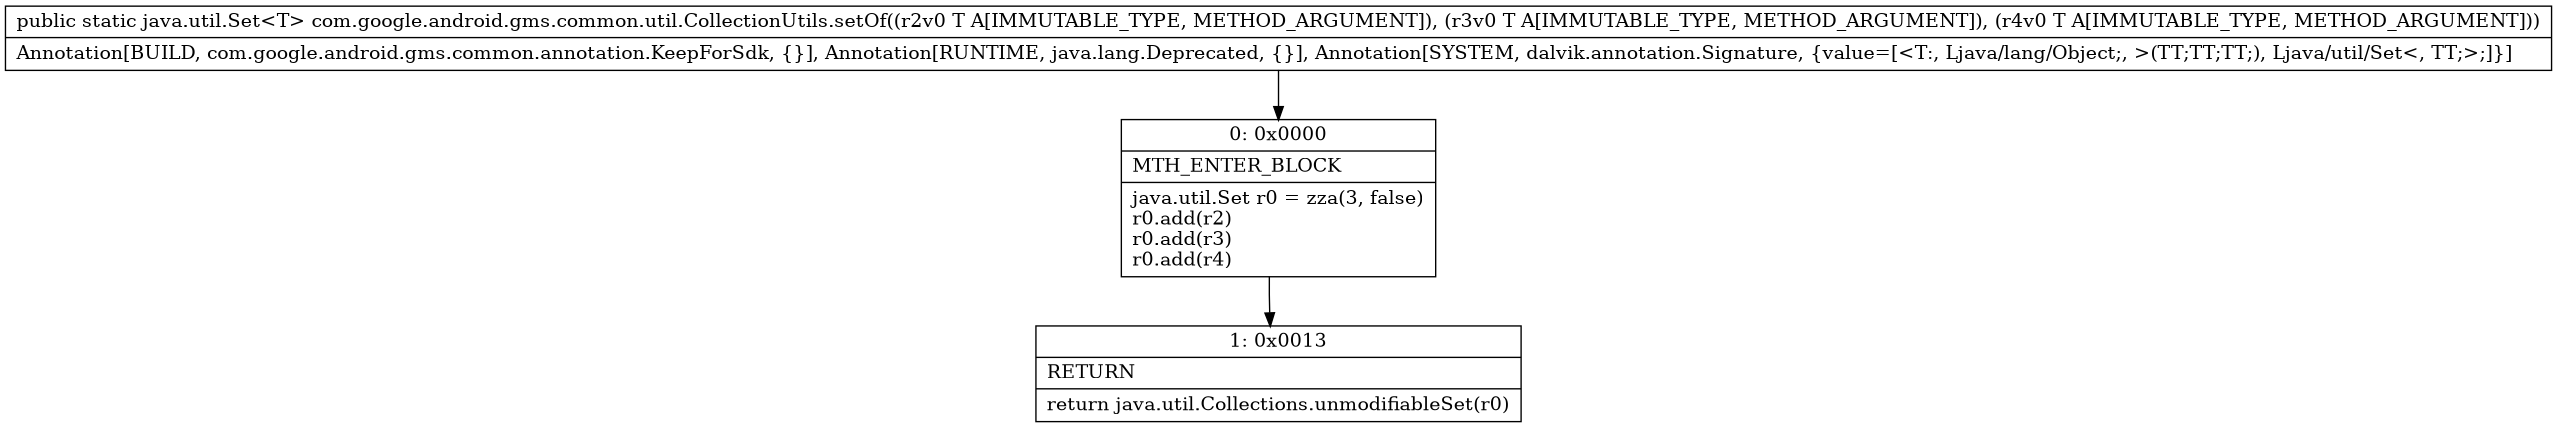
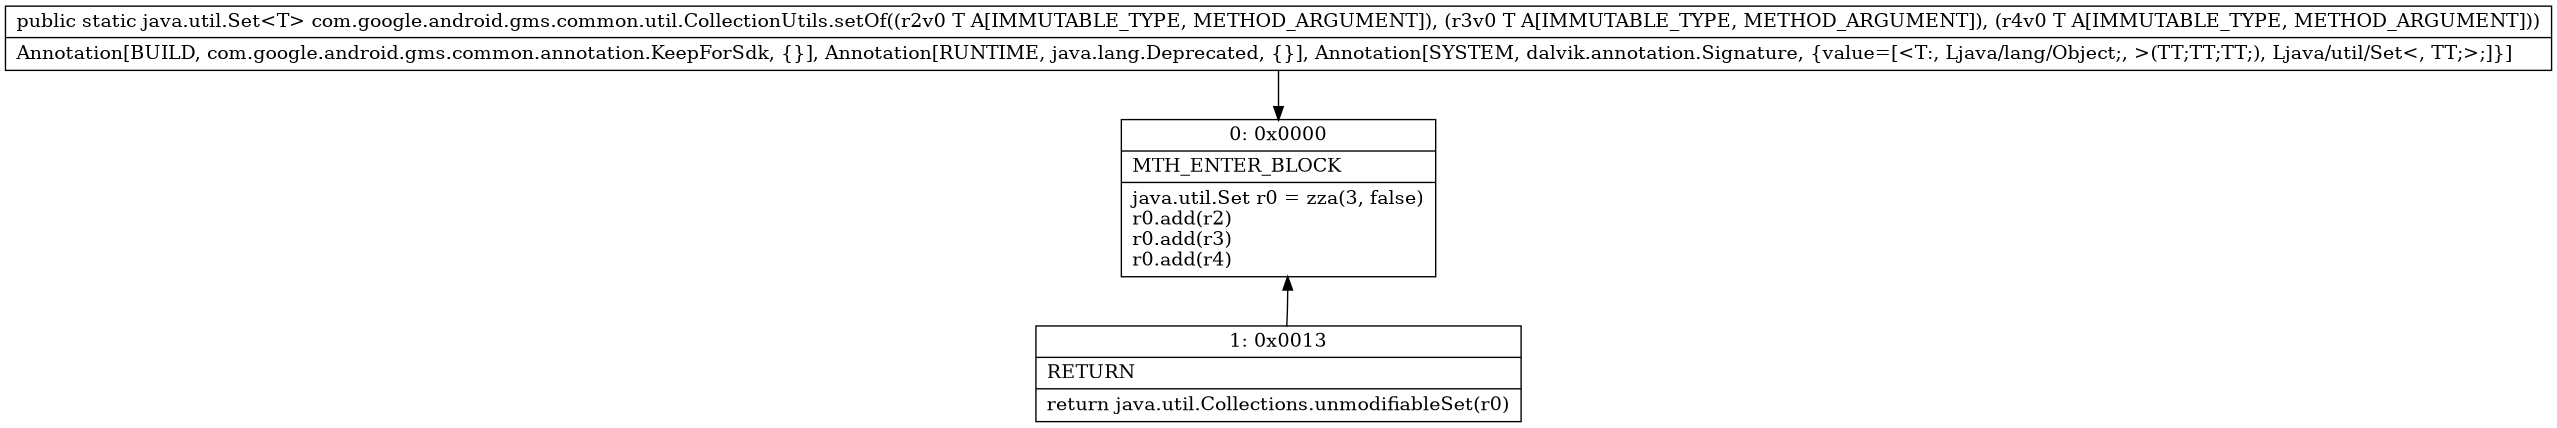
(1269, 295) -> (1287, 308)
